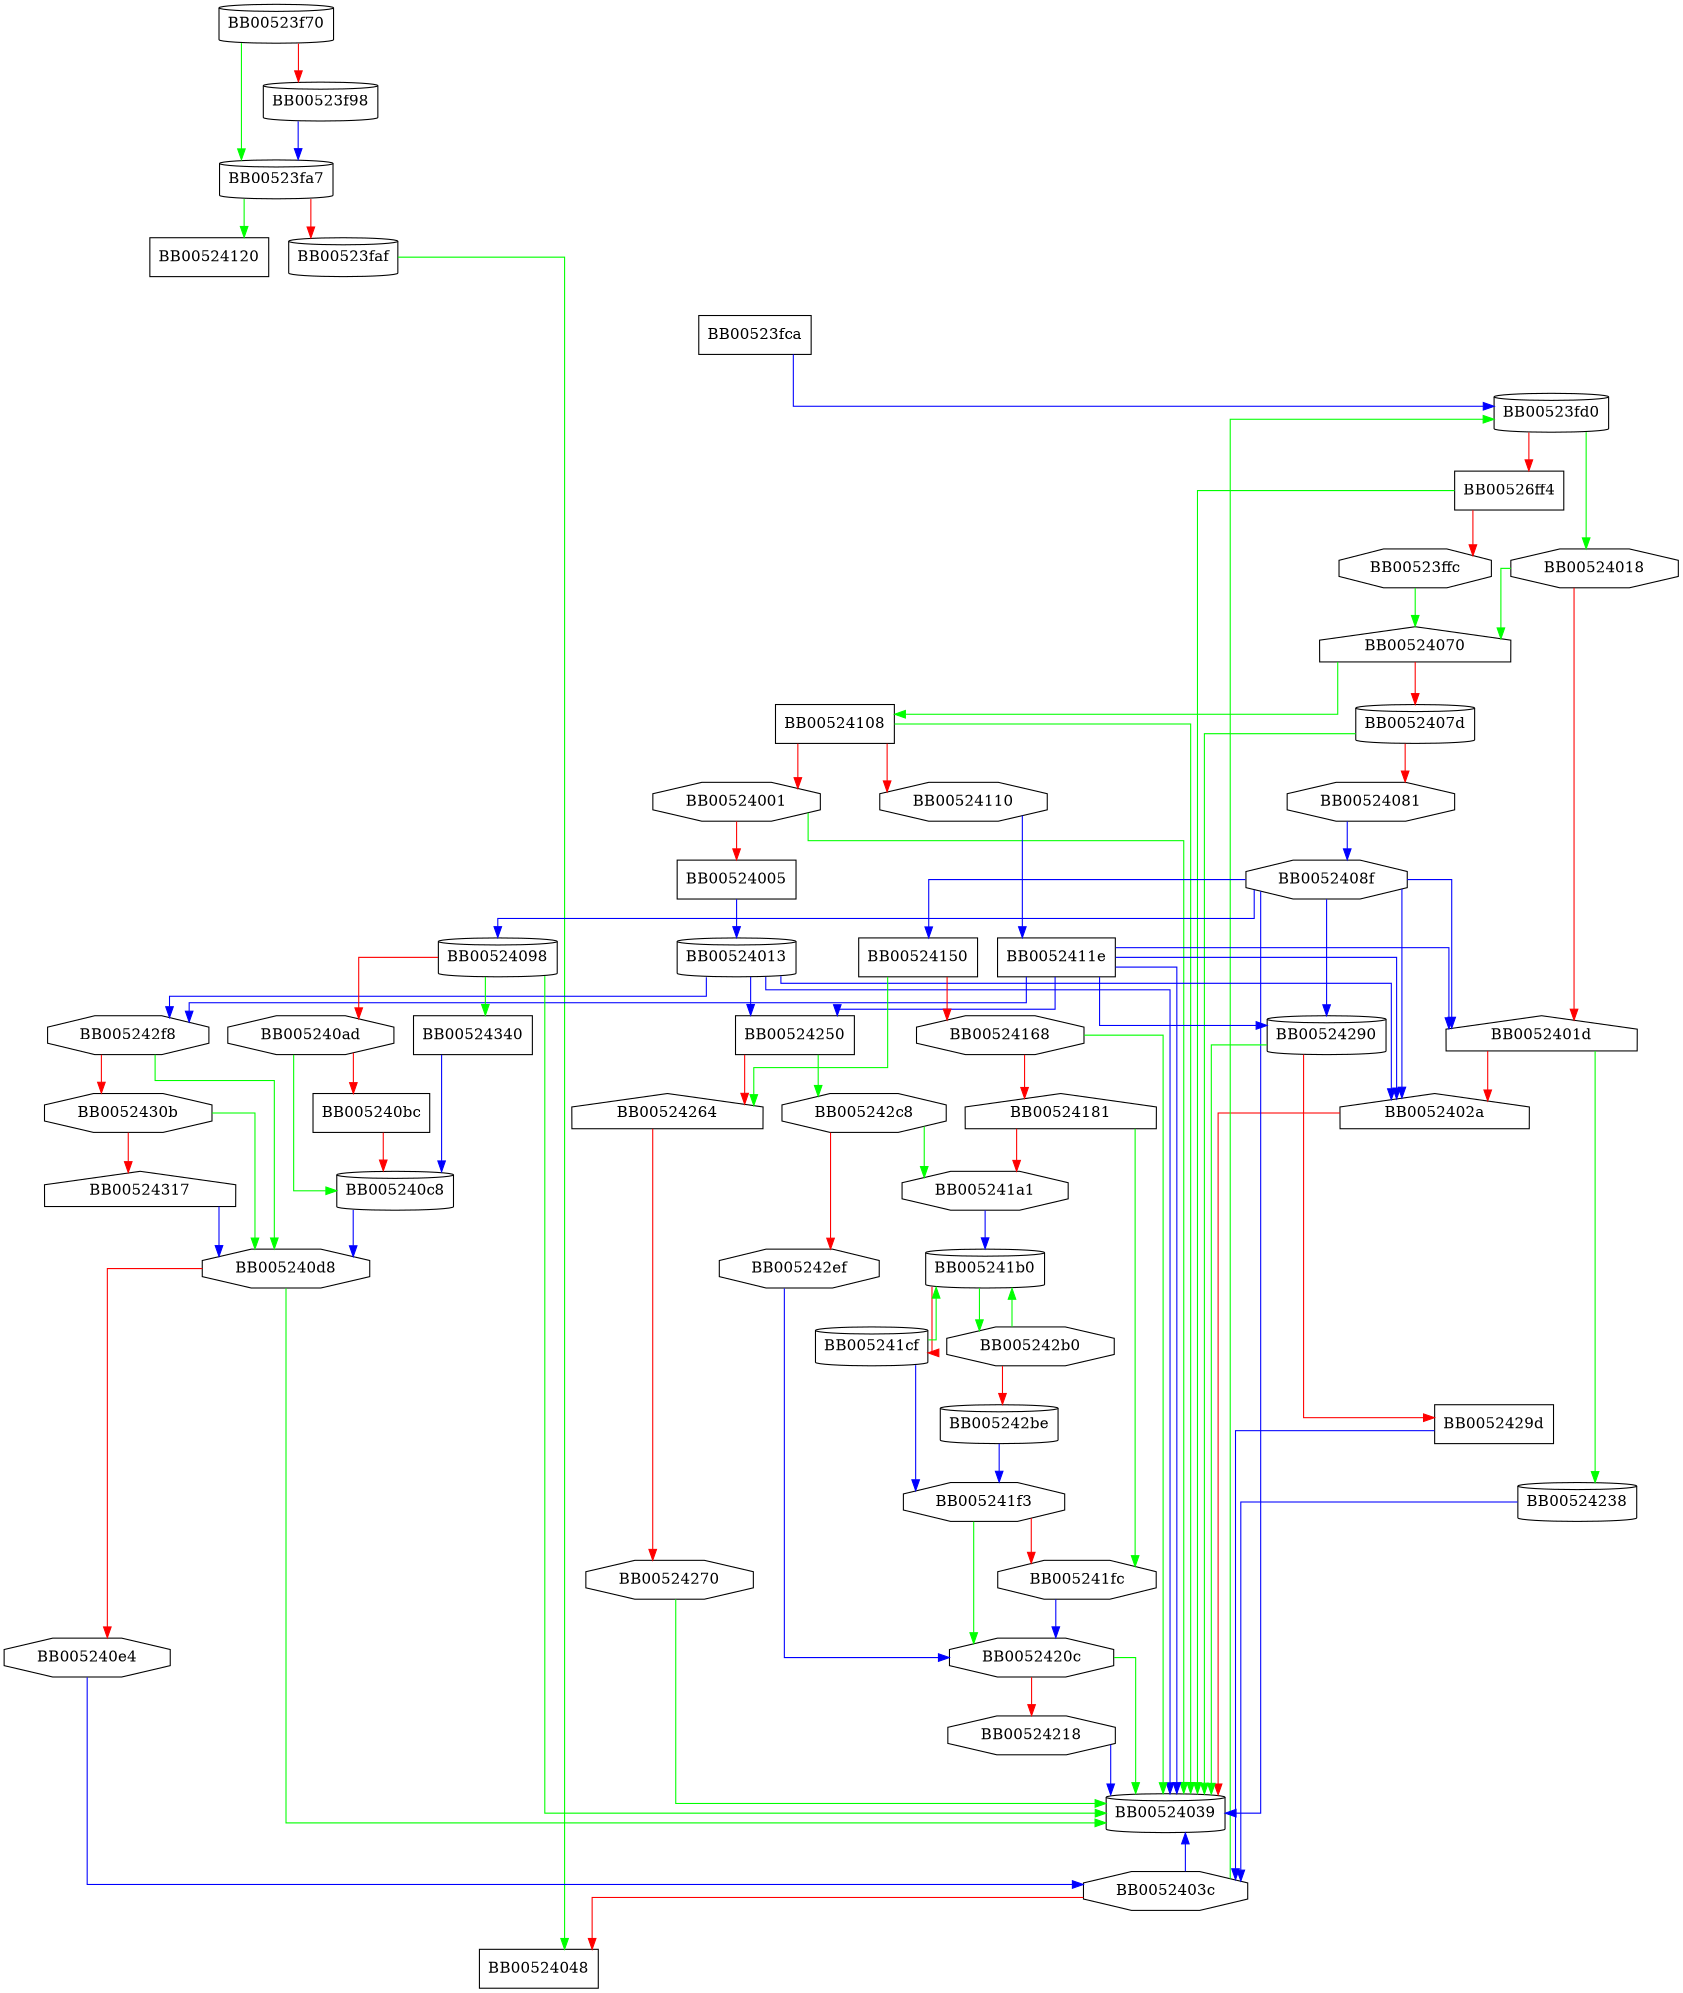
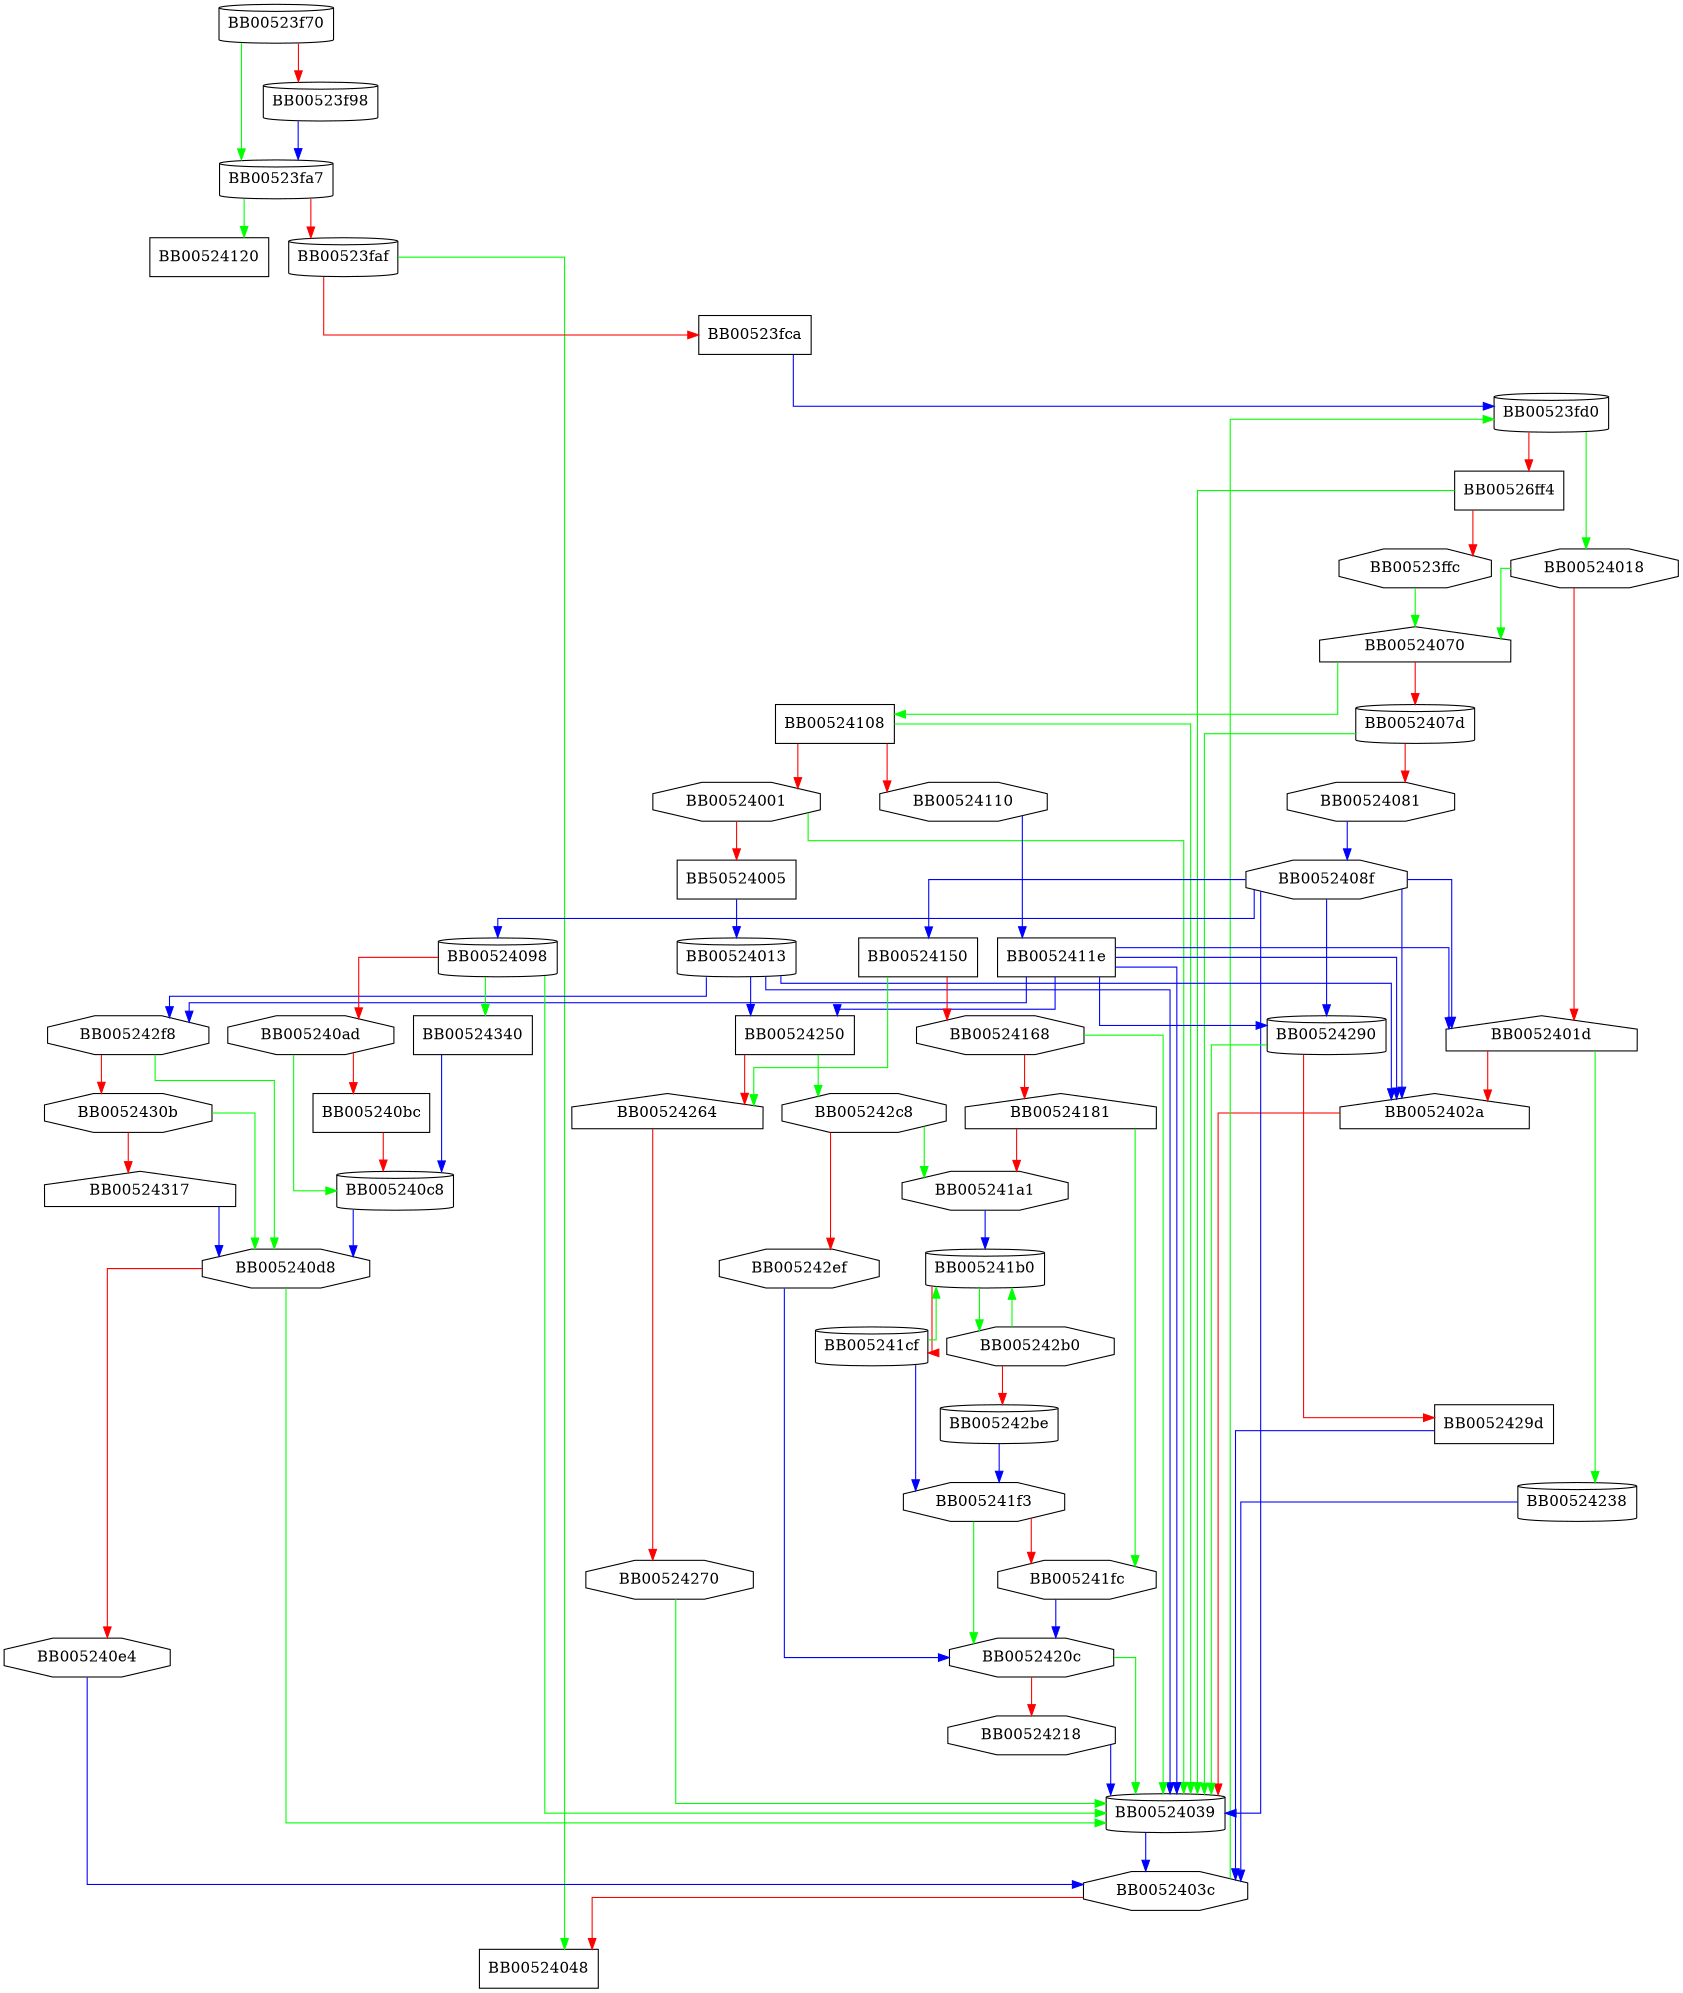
none -> (477, 335)
(737, 880) -> (737, 880)
(1185, 1858) -> (1146, 1847)
